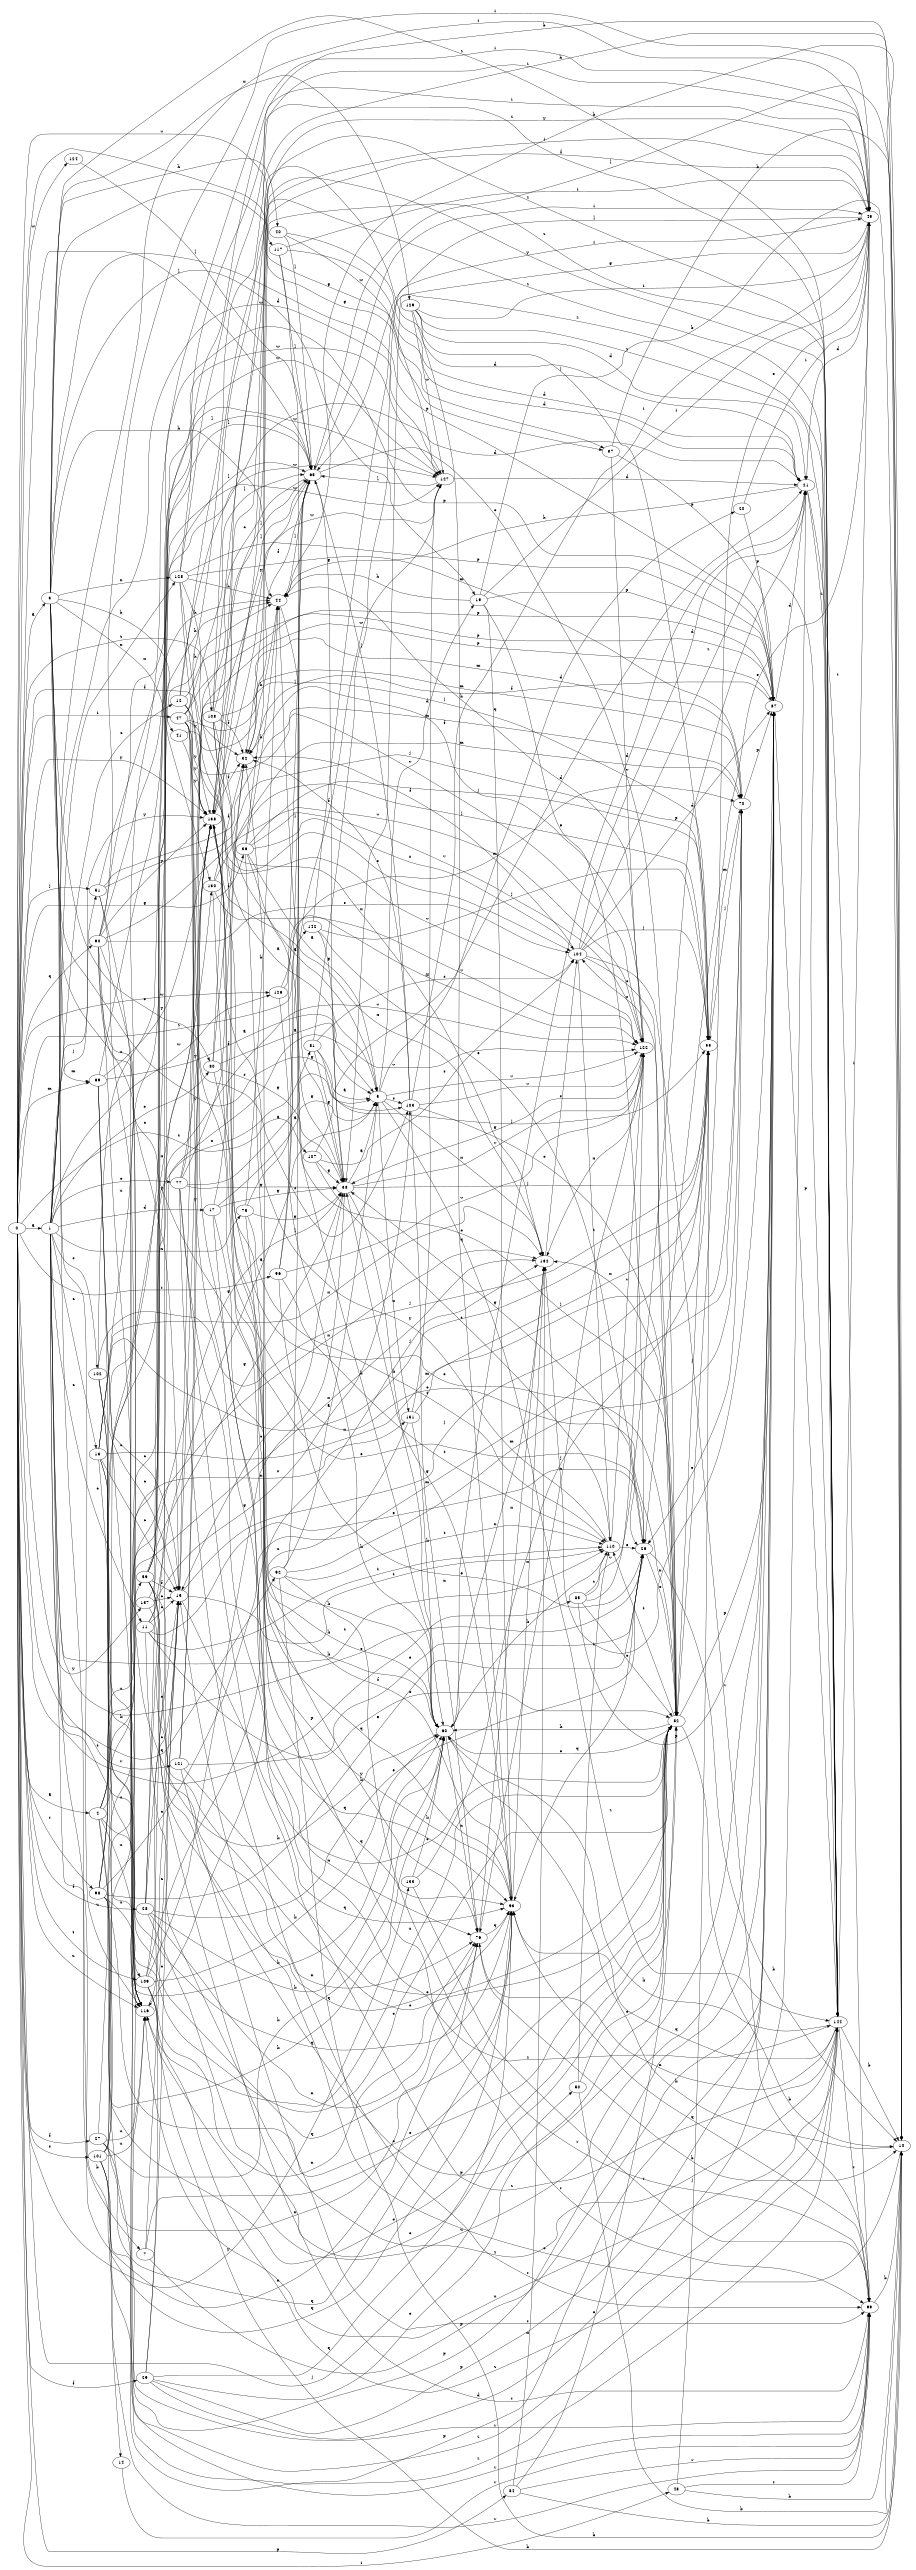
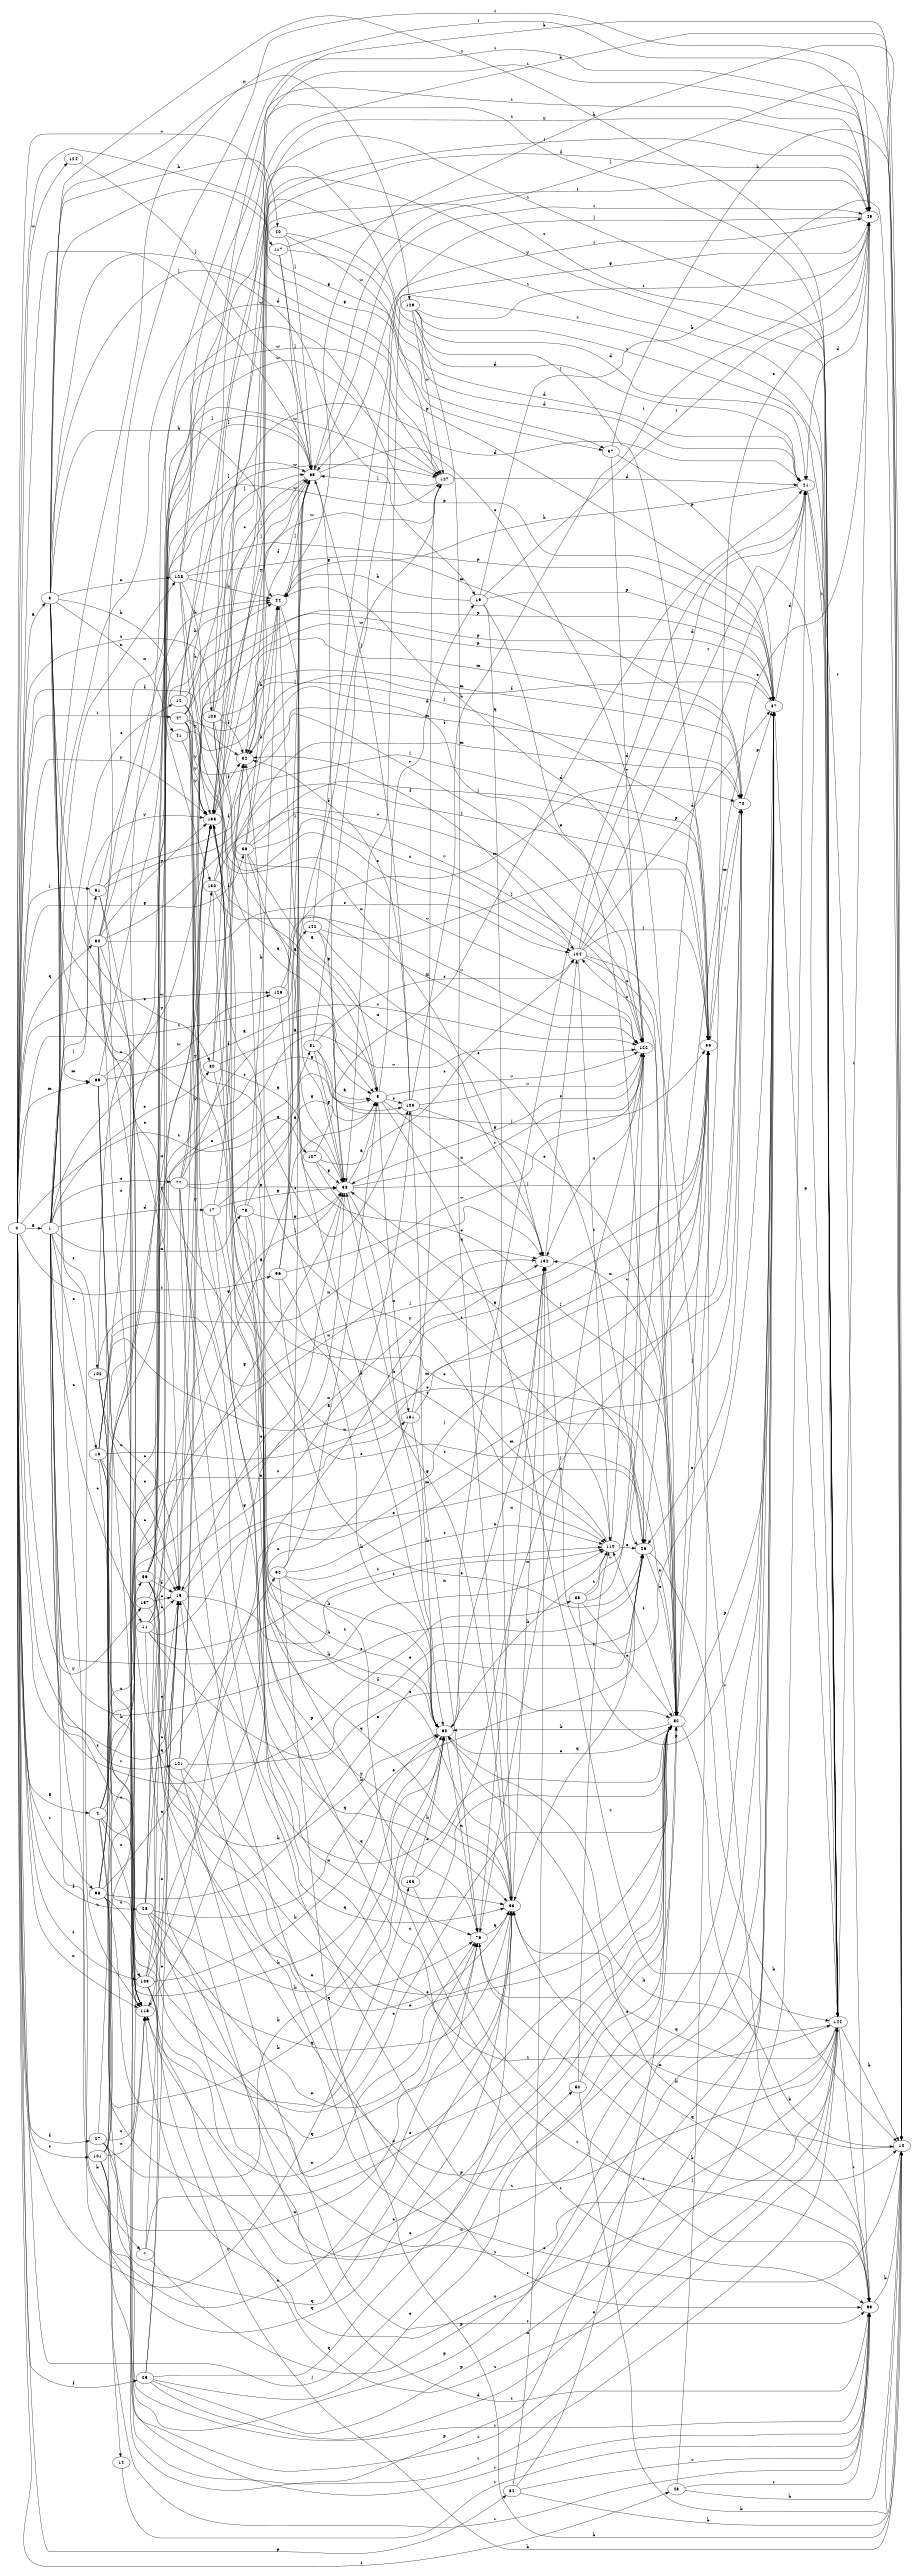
(742, 509) -> none
